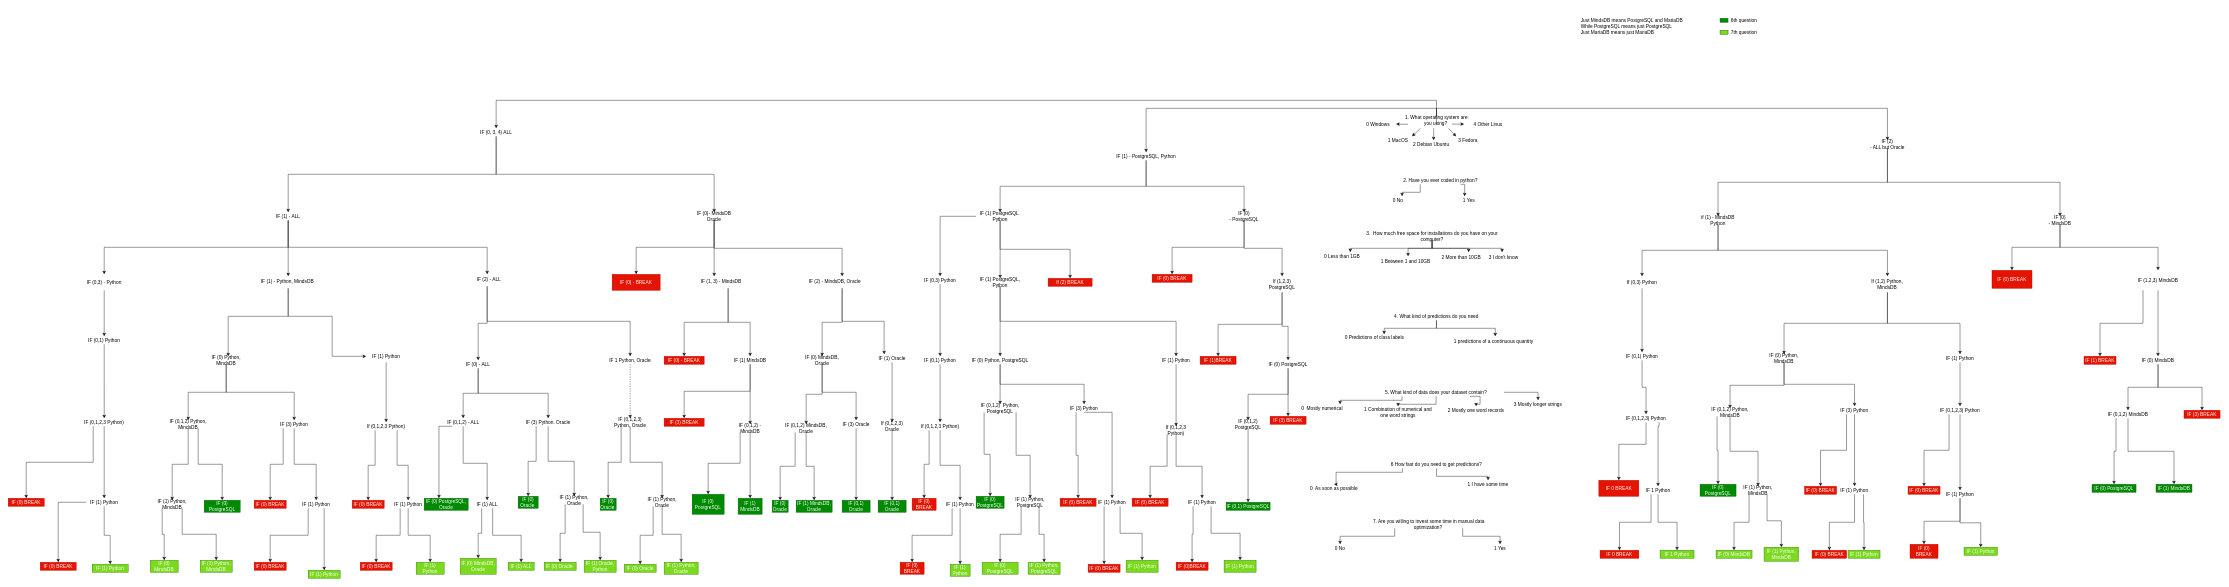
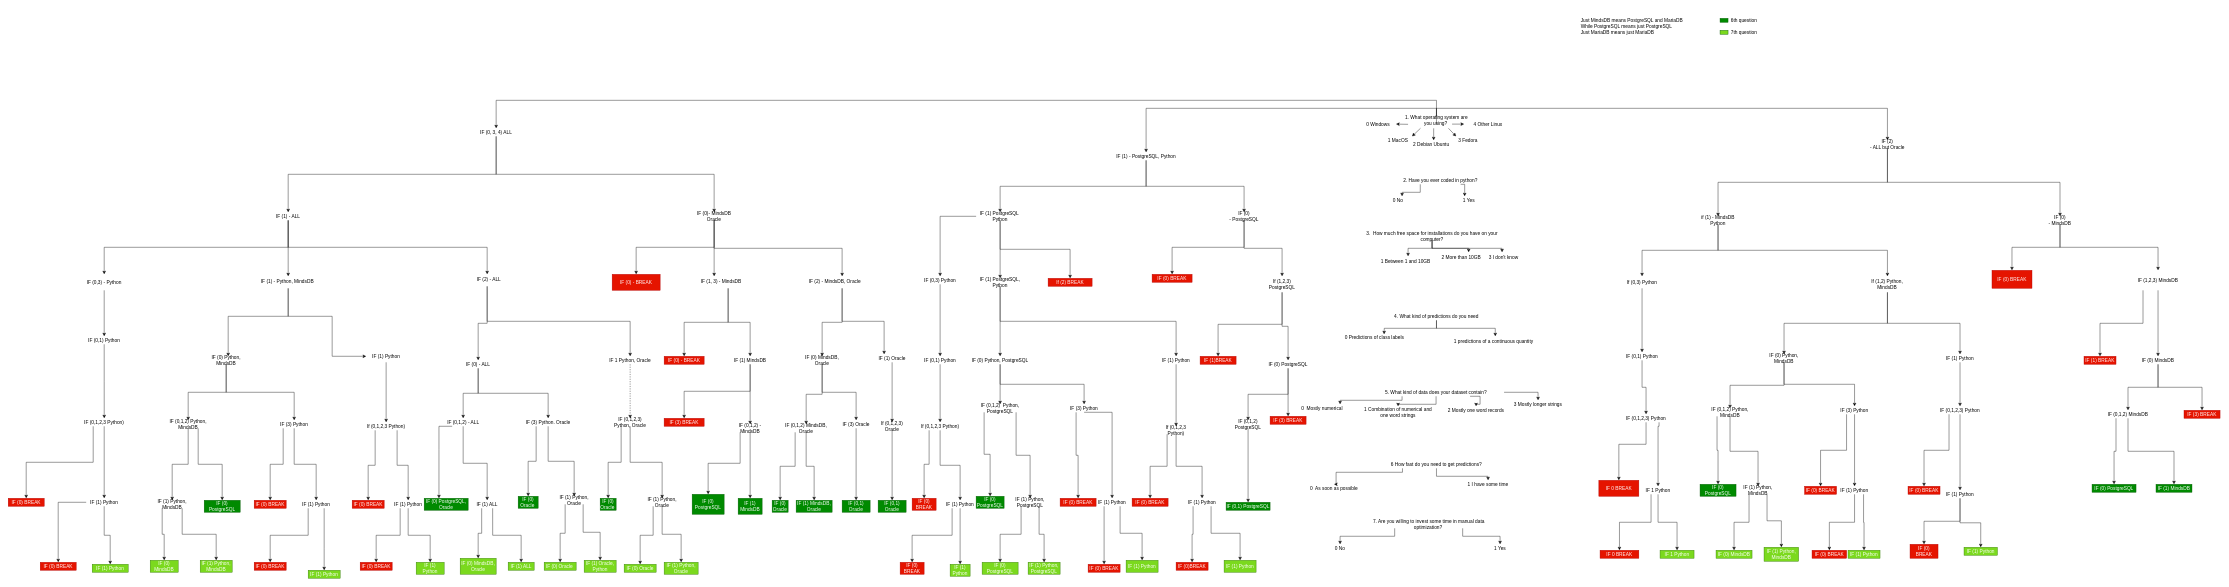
(1351, 248) -> none
(1342, 256) -> none
